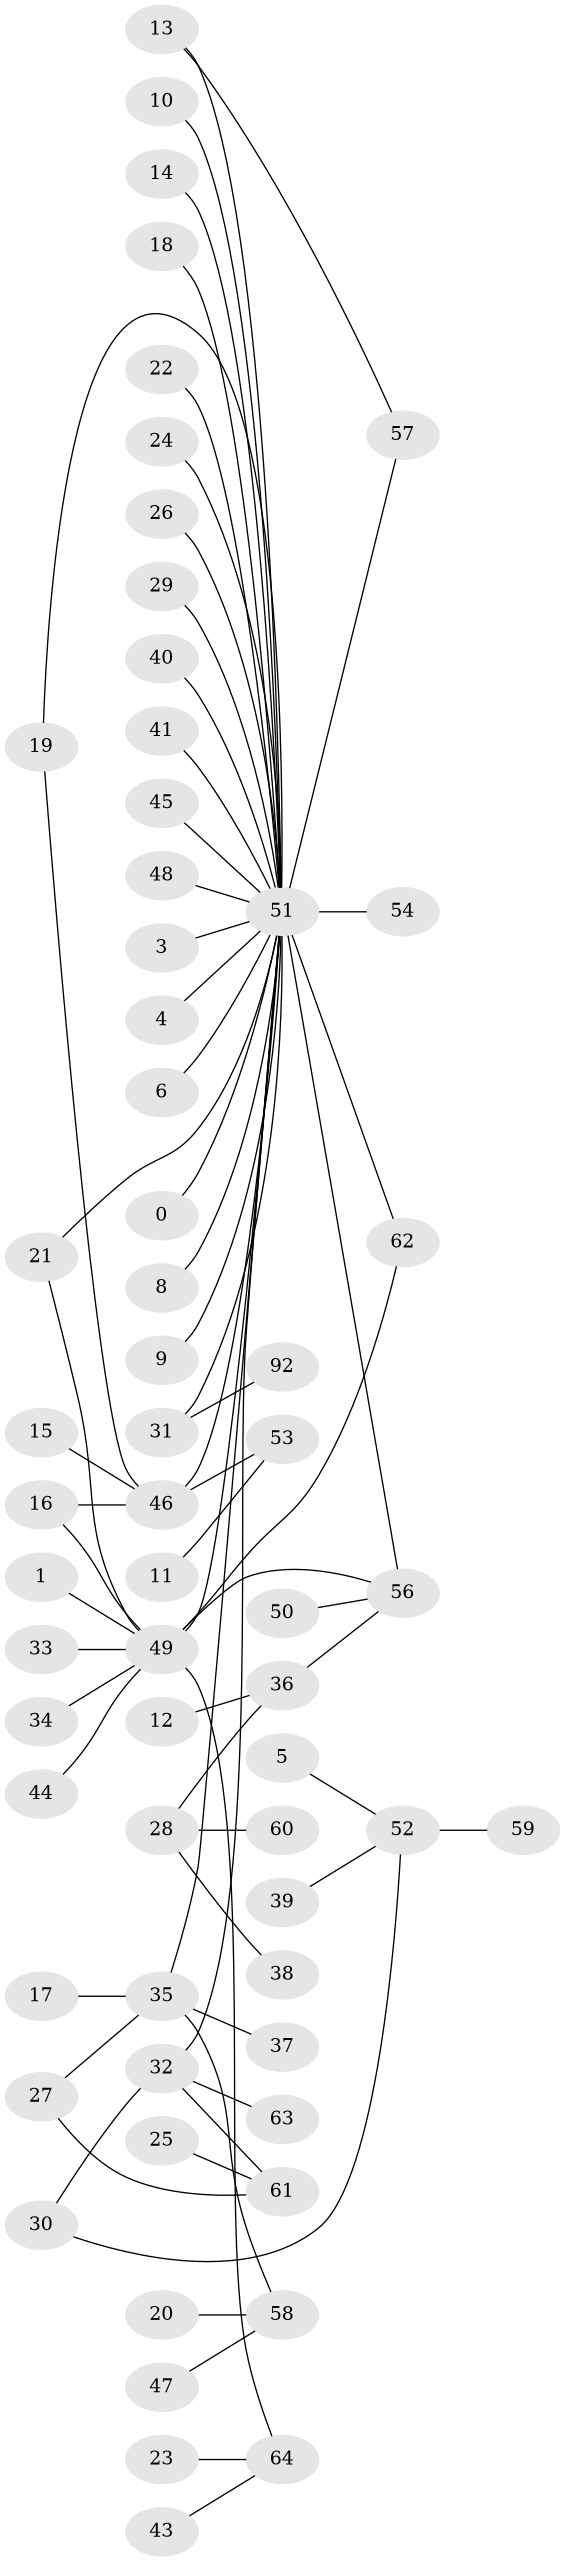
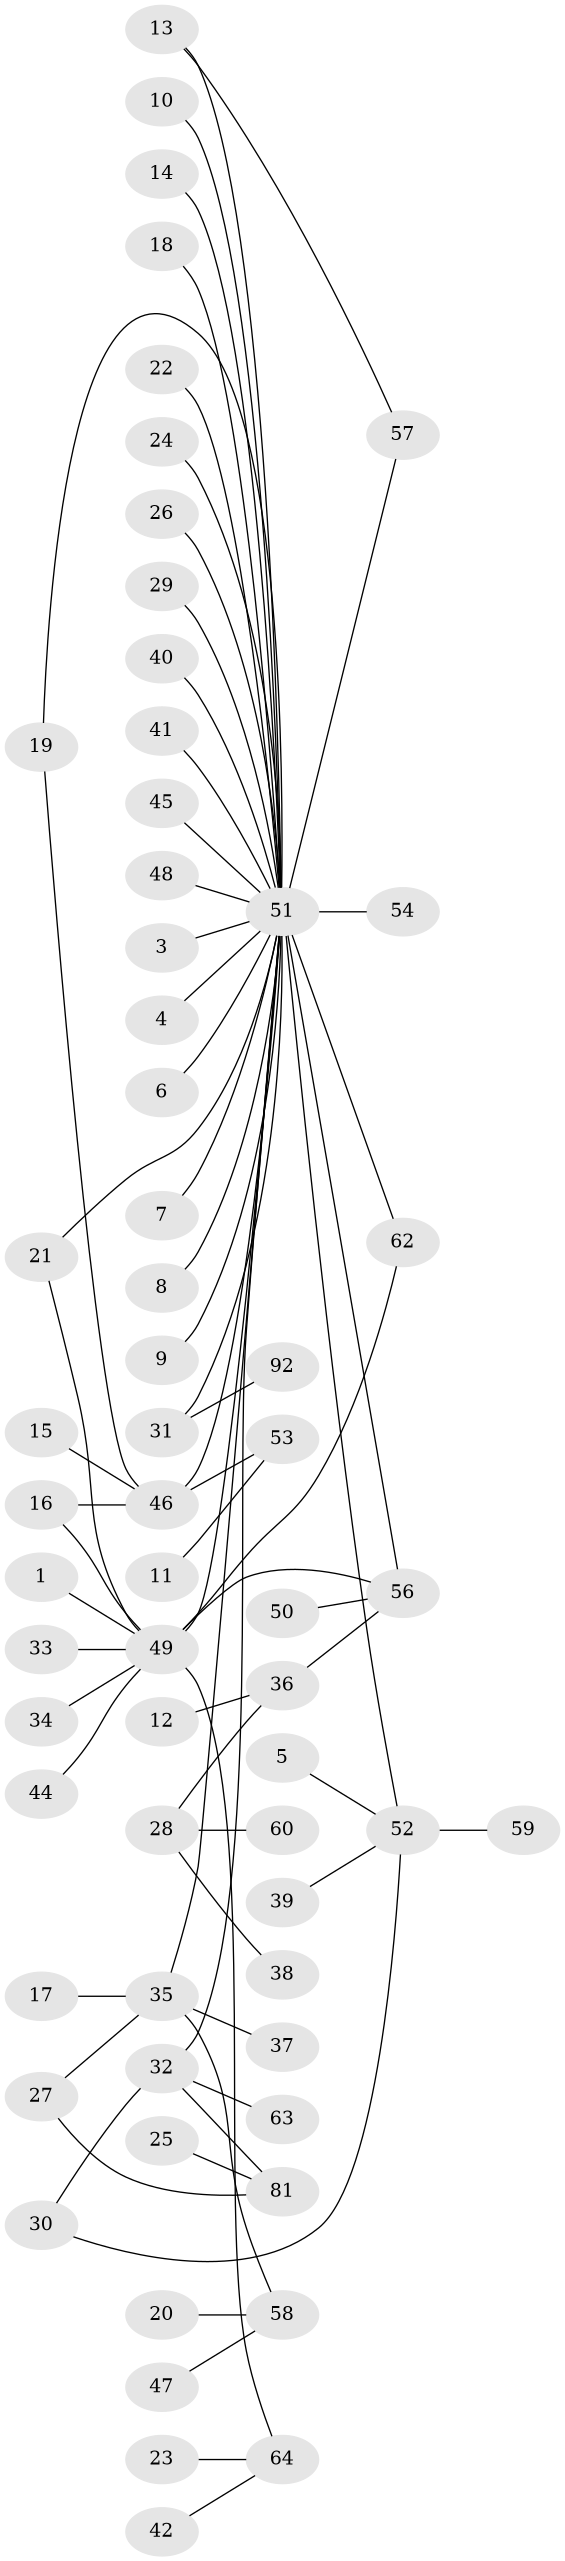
(162, 1216) -> (162, 1216)
none -> (333, 1372)
(283, 2192) -> (283, 2192)
(162, 2532) -> (162, 2532)
